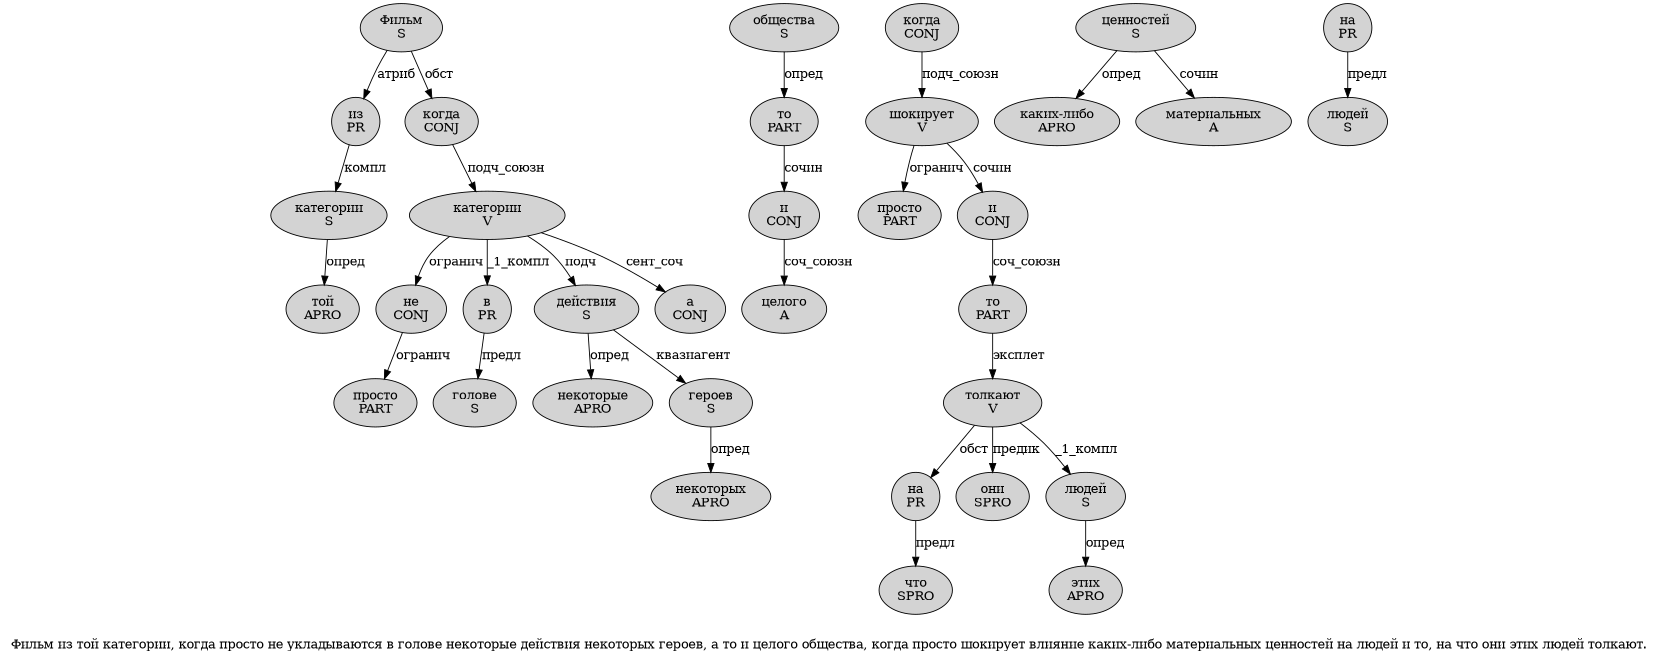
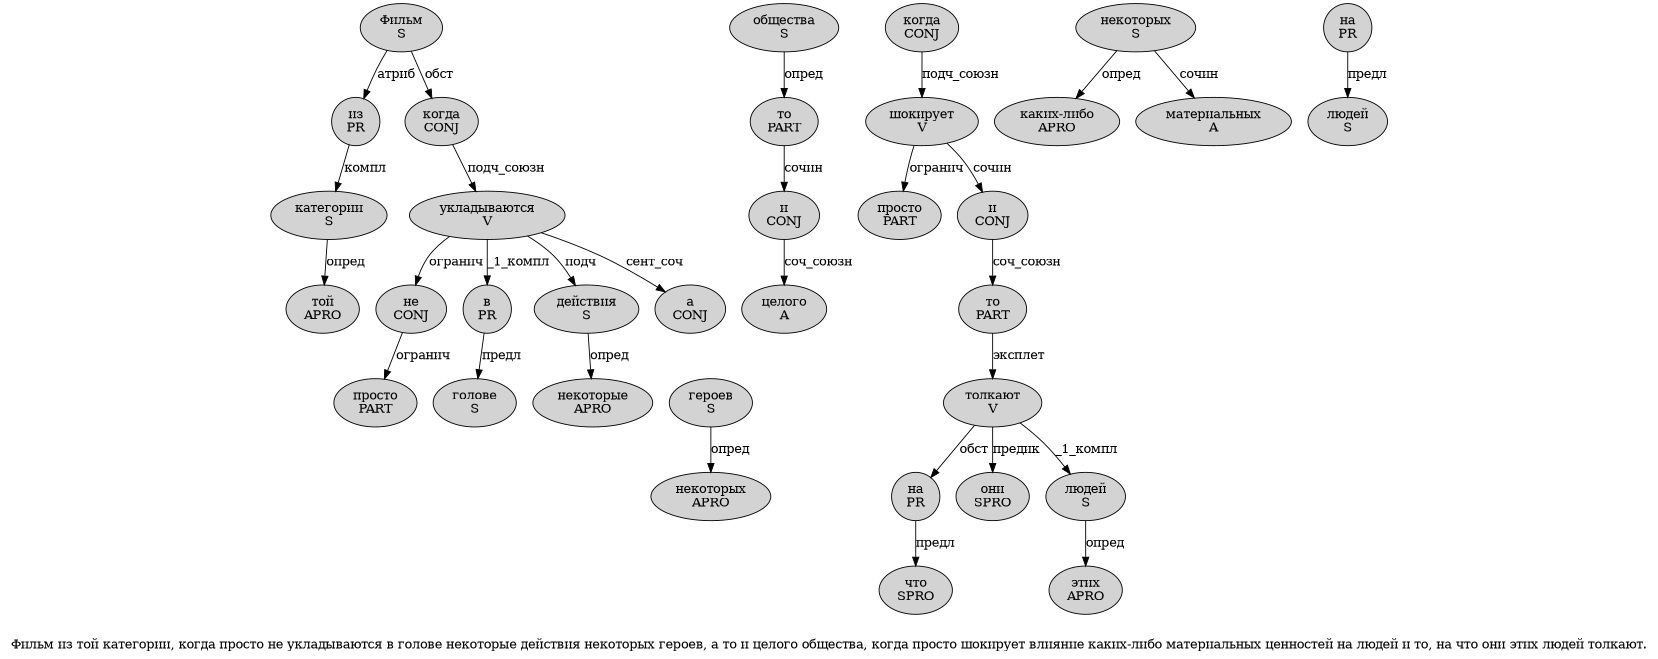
(1136, 28) -> (1136, 28)
(487, 215) -> (487, 215)
(646, 354) -> none
